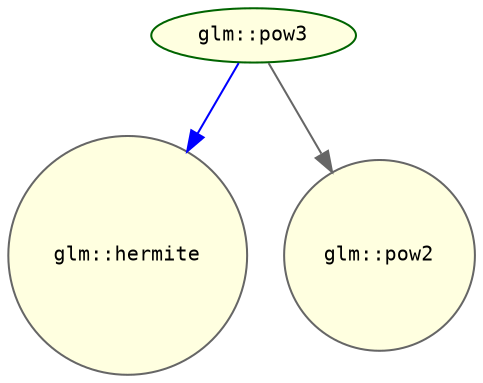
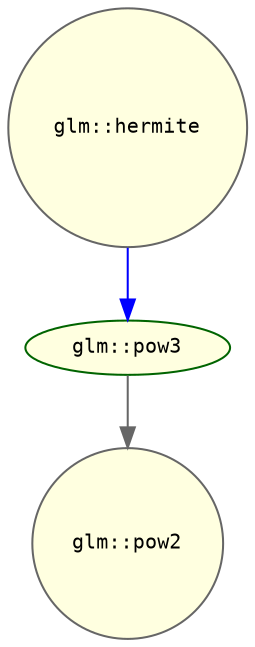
(218, 98) -> (128, 274)
